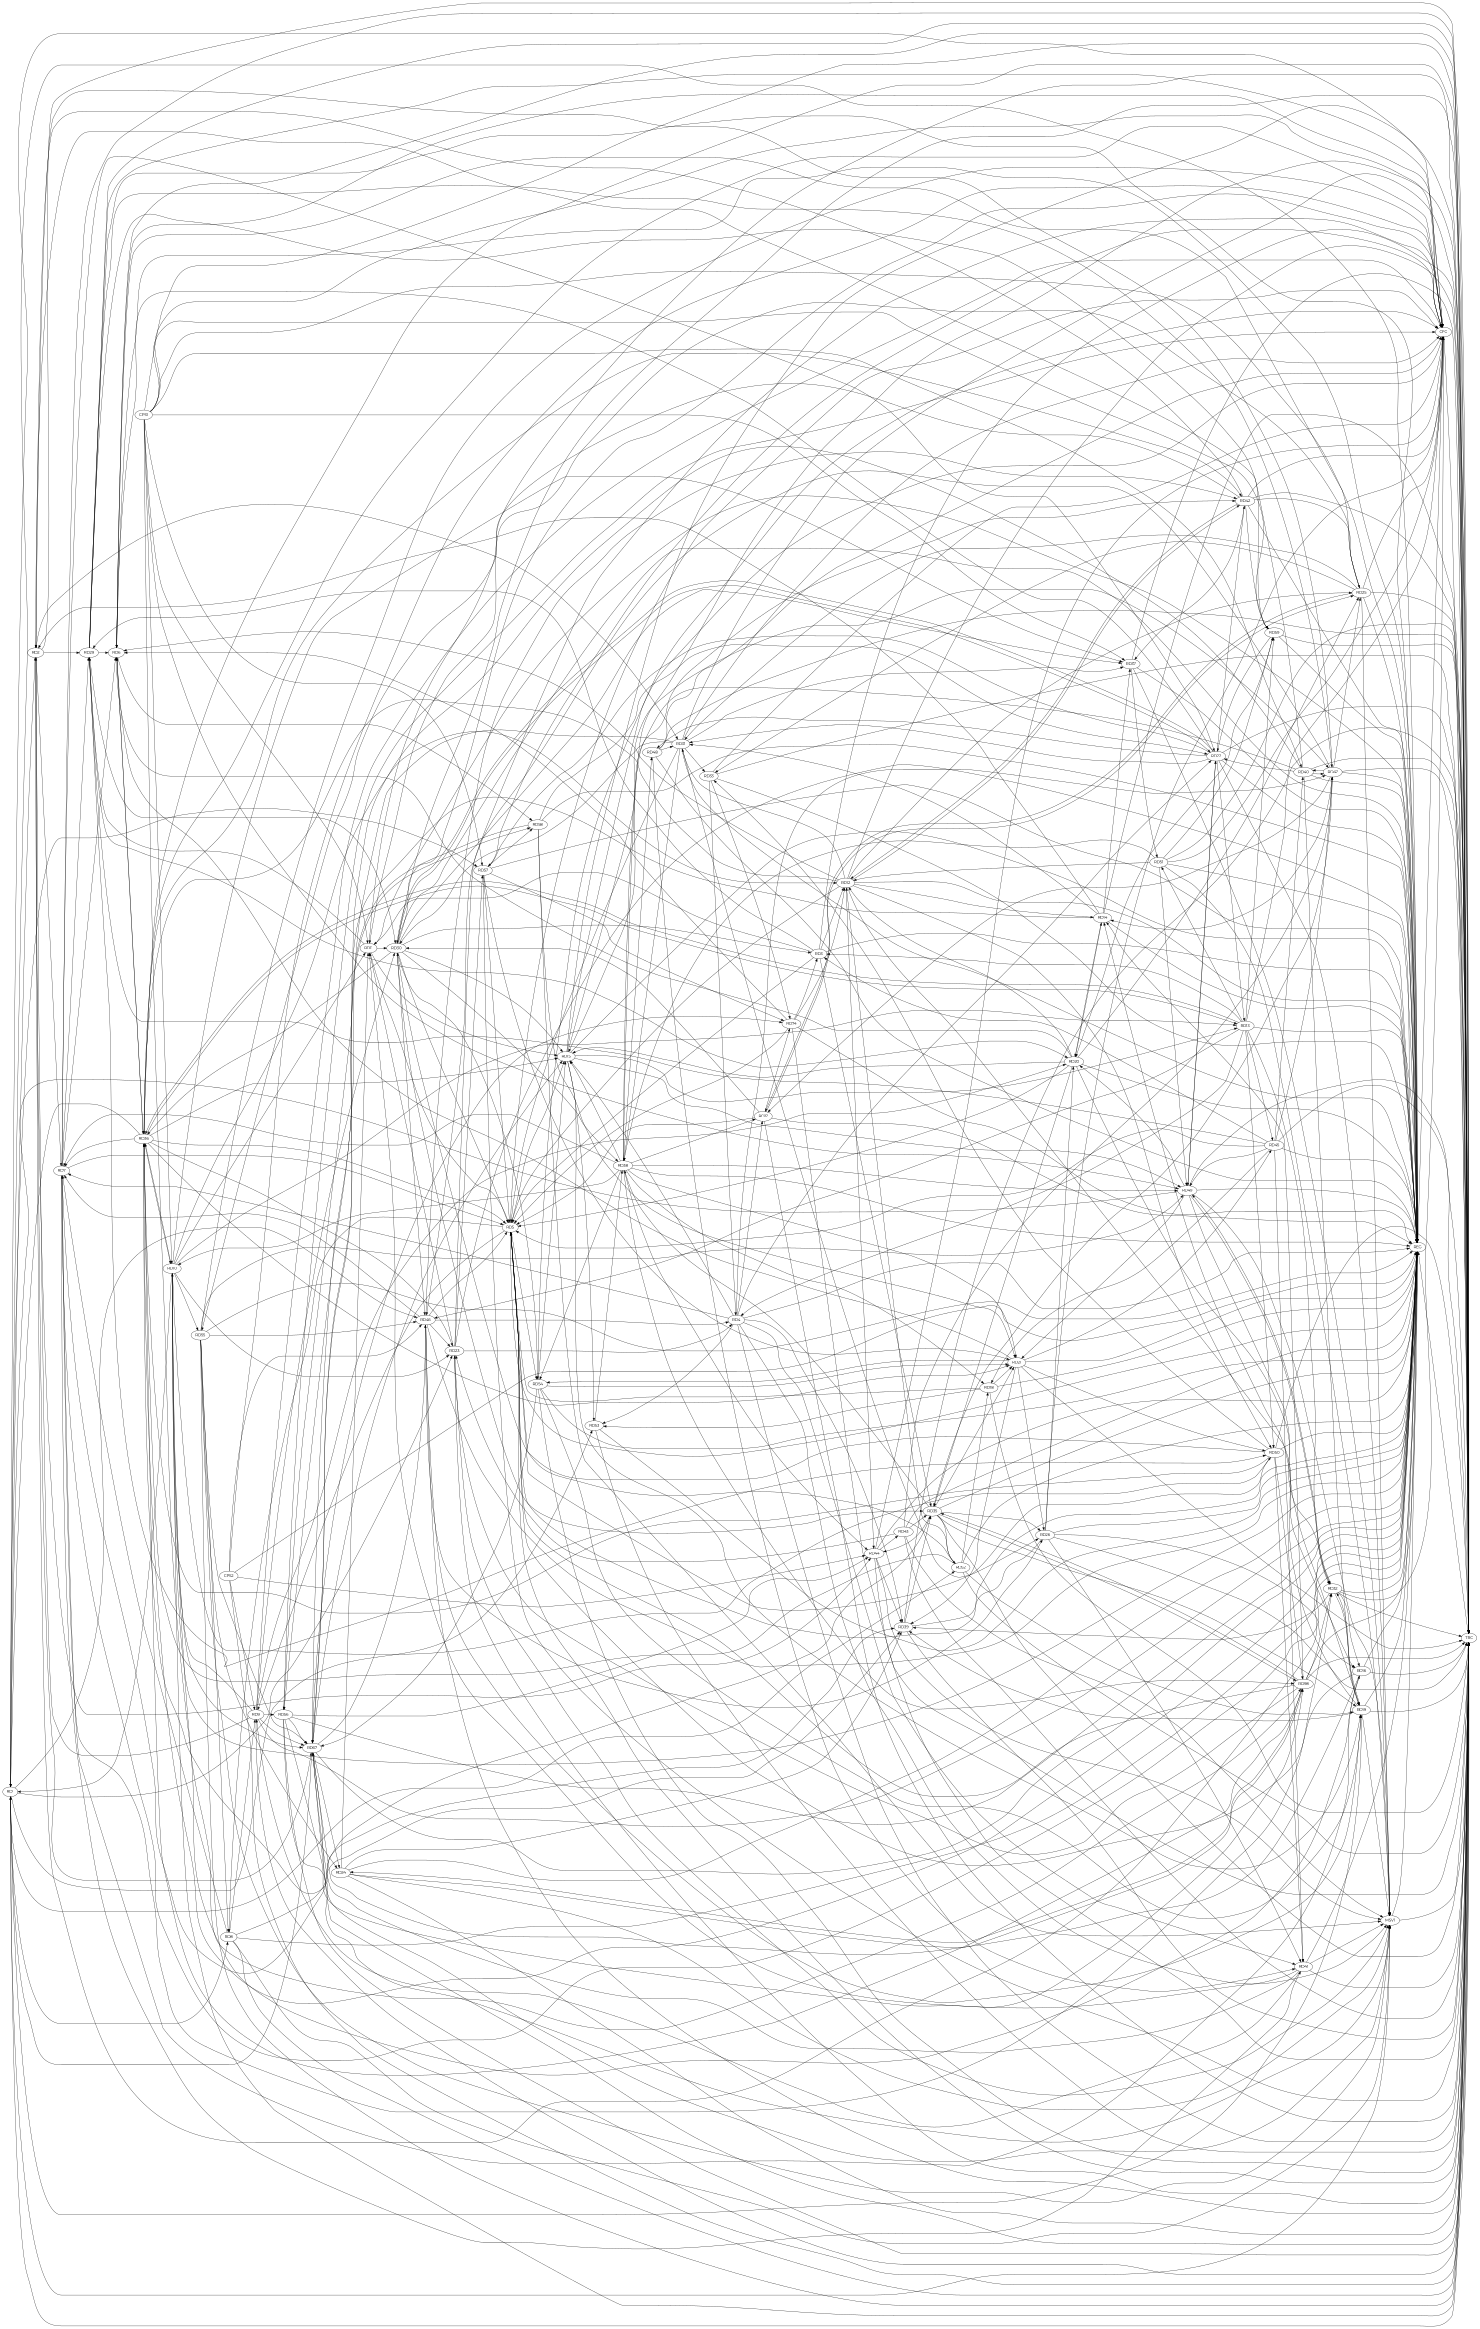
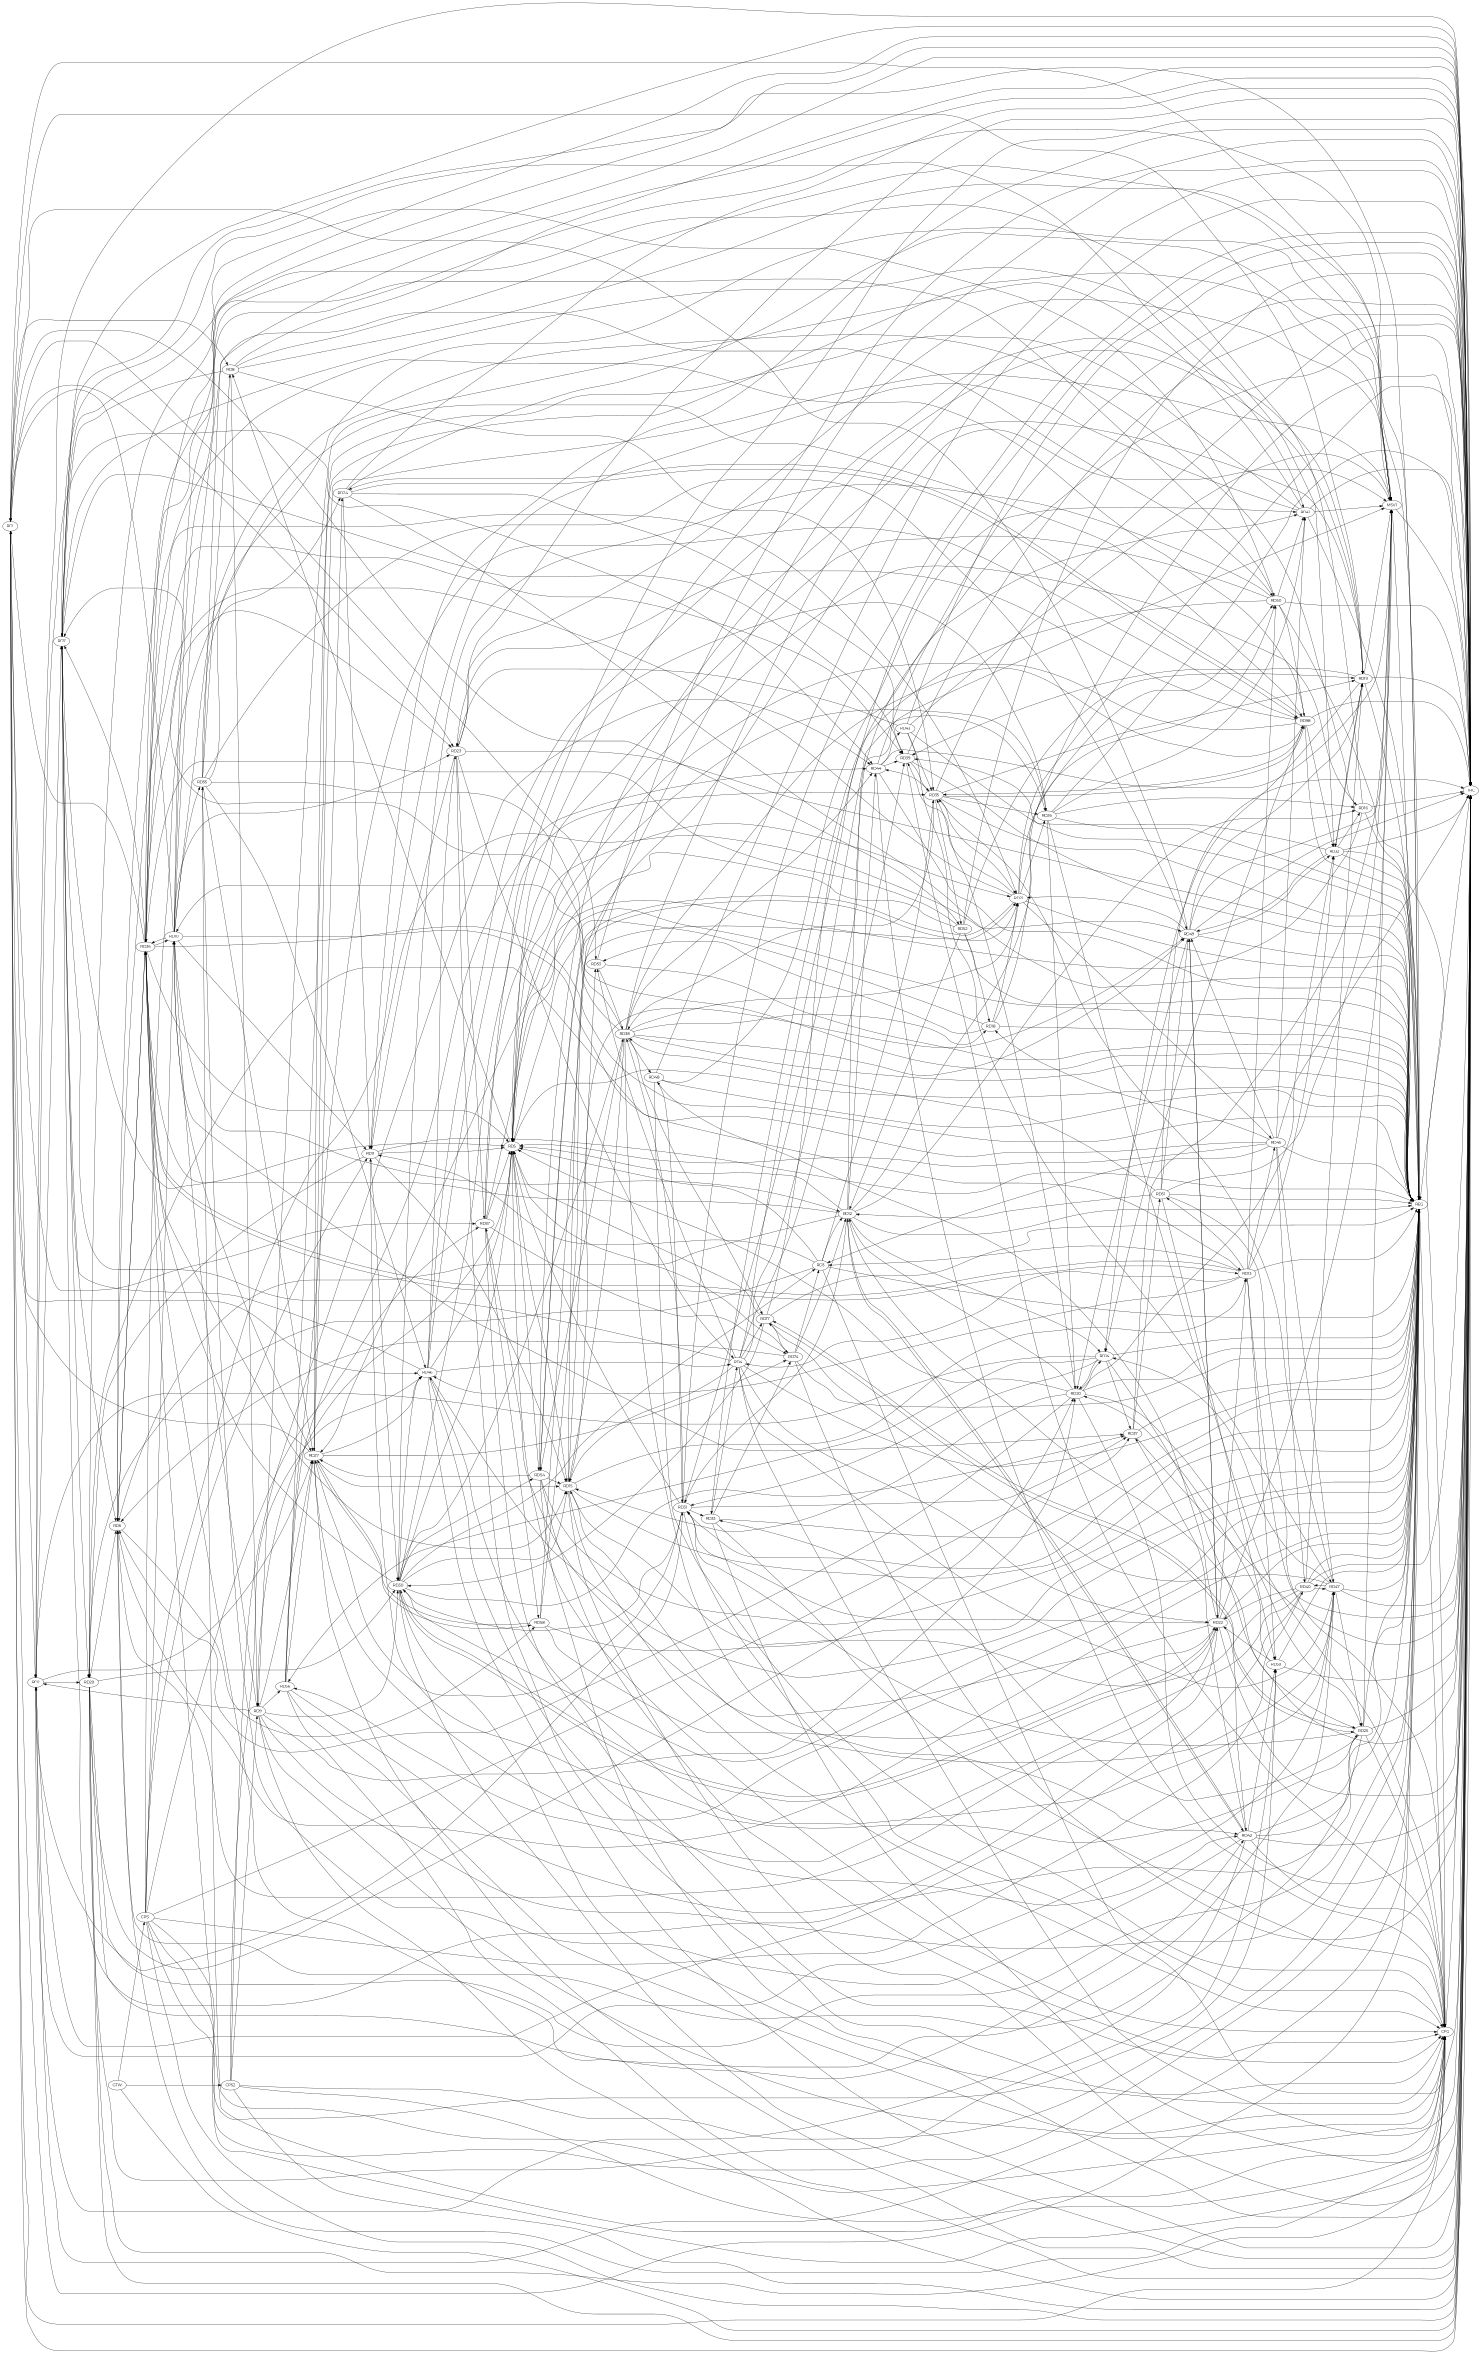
(312, 1748) -> (314, 1456)
none -> (1454, 1806)
none -> (117, 2085)
